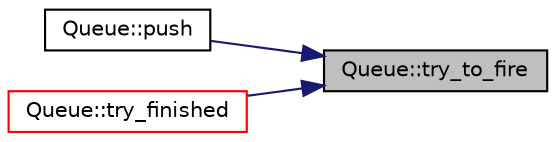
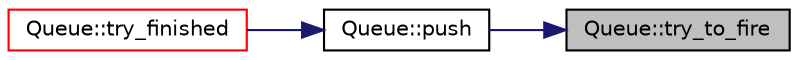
(275, 92) -> (274, 30)
